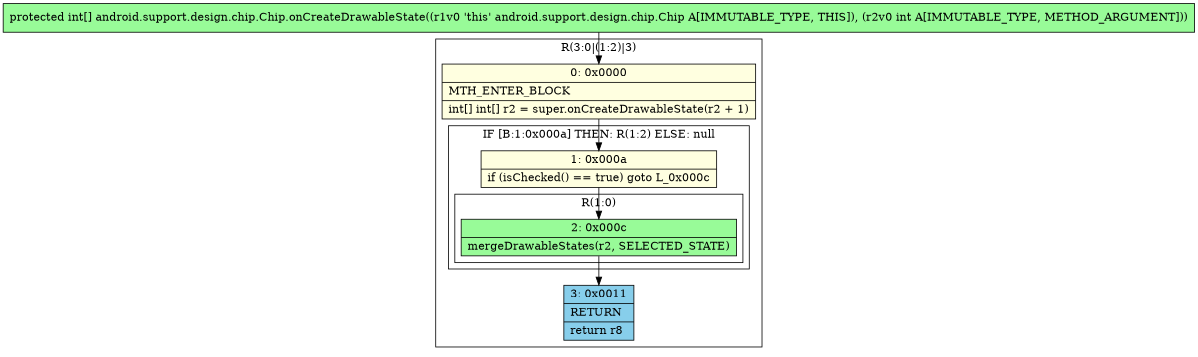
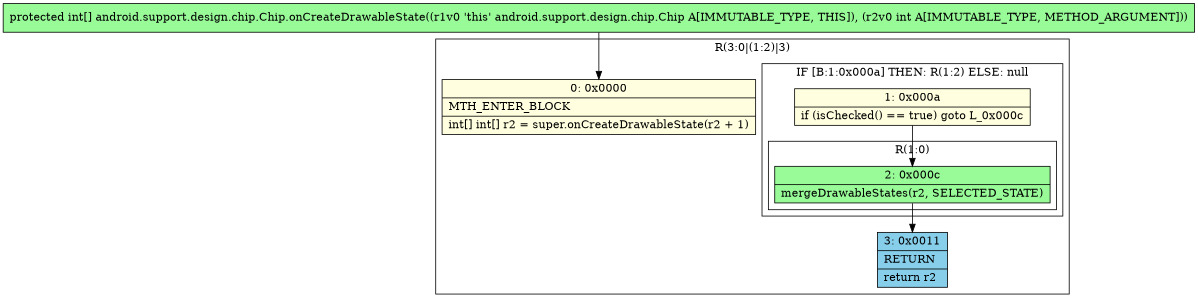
(599, 131) -> none
(597, 331) -> (910, 278)
